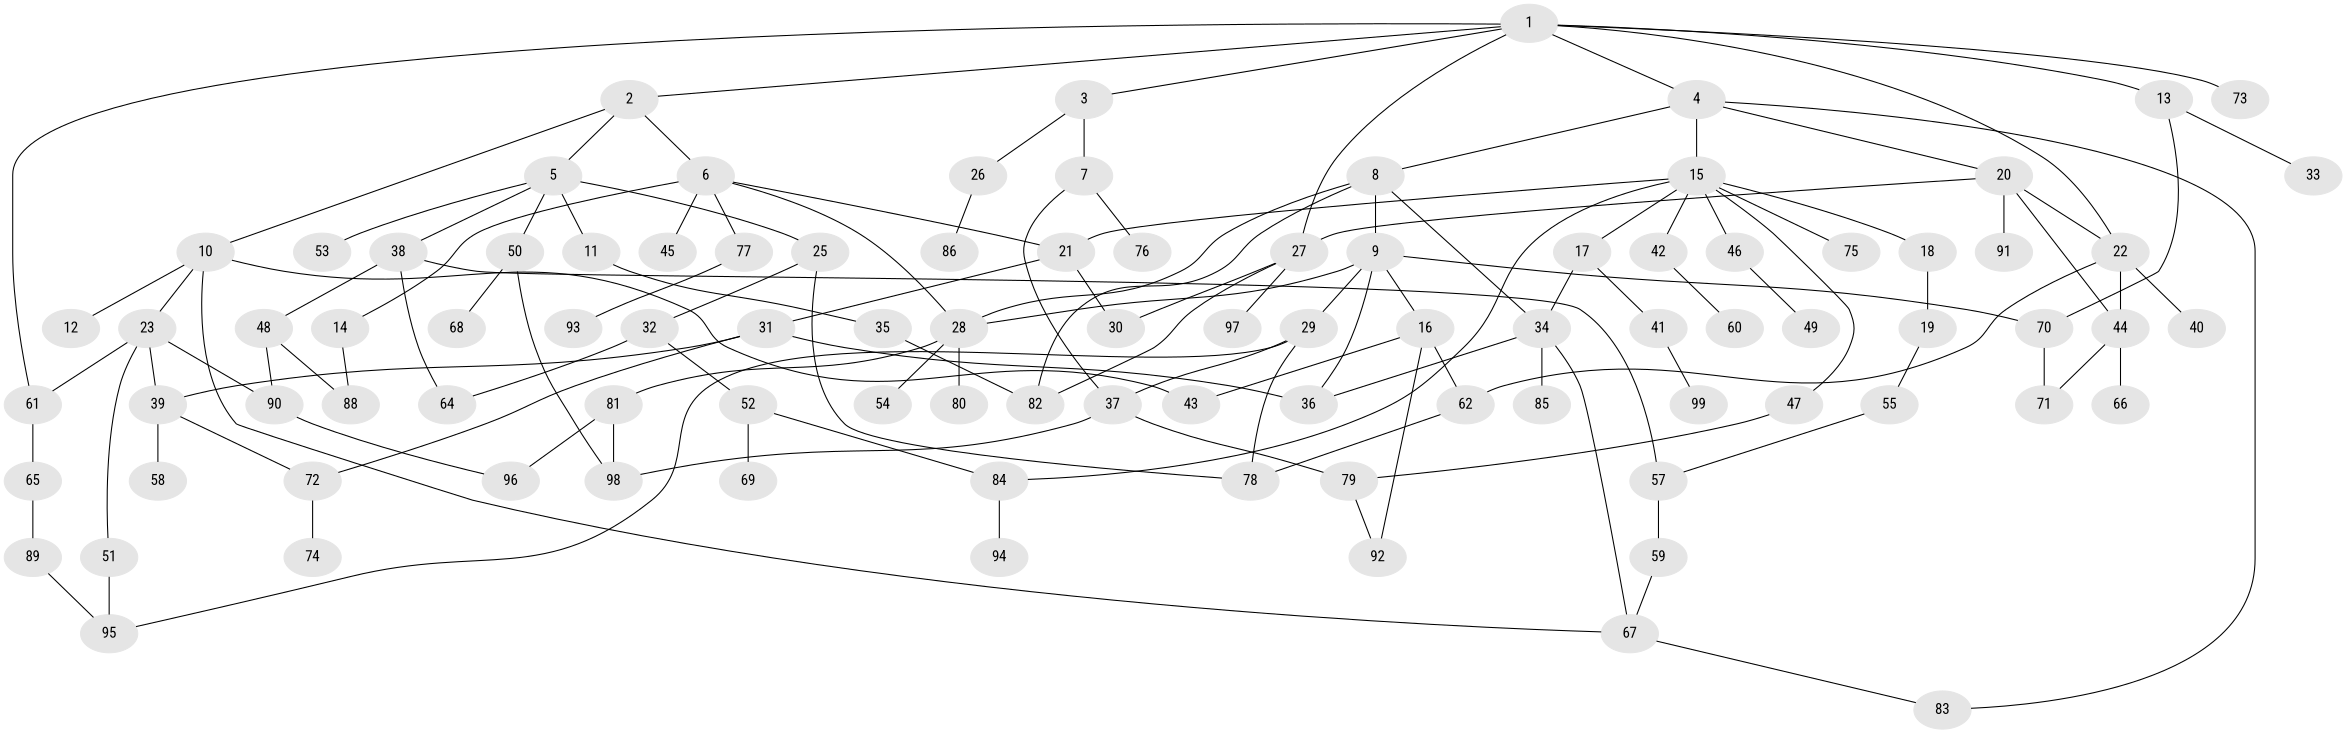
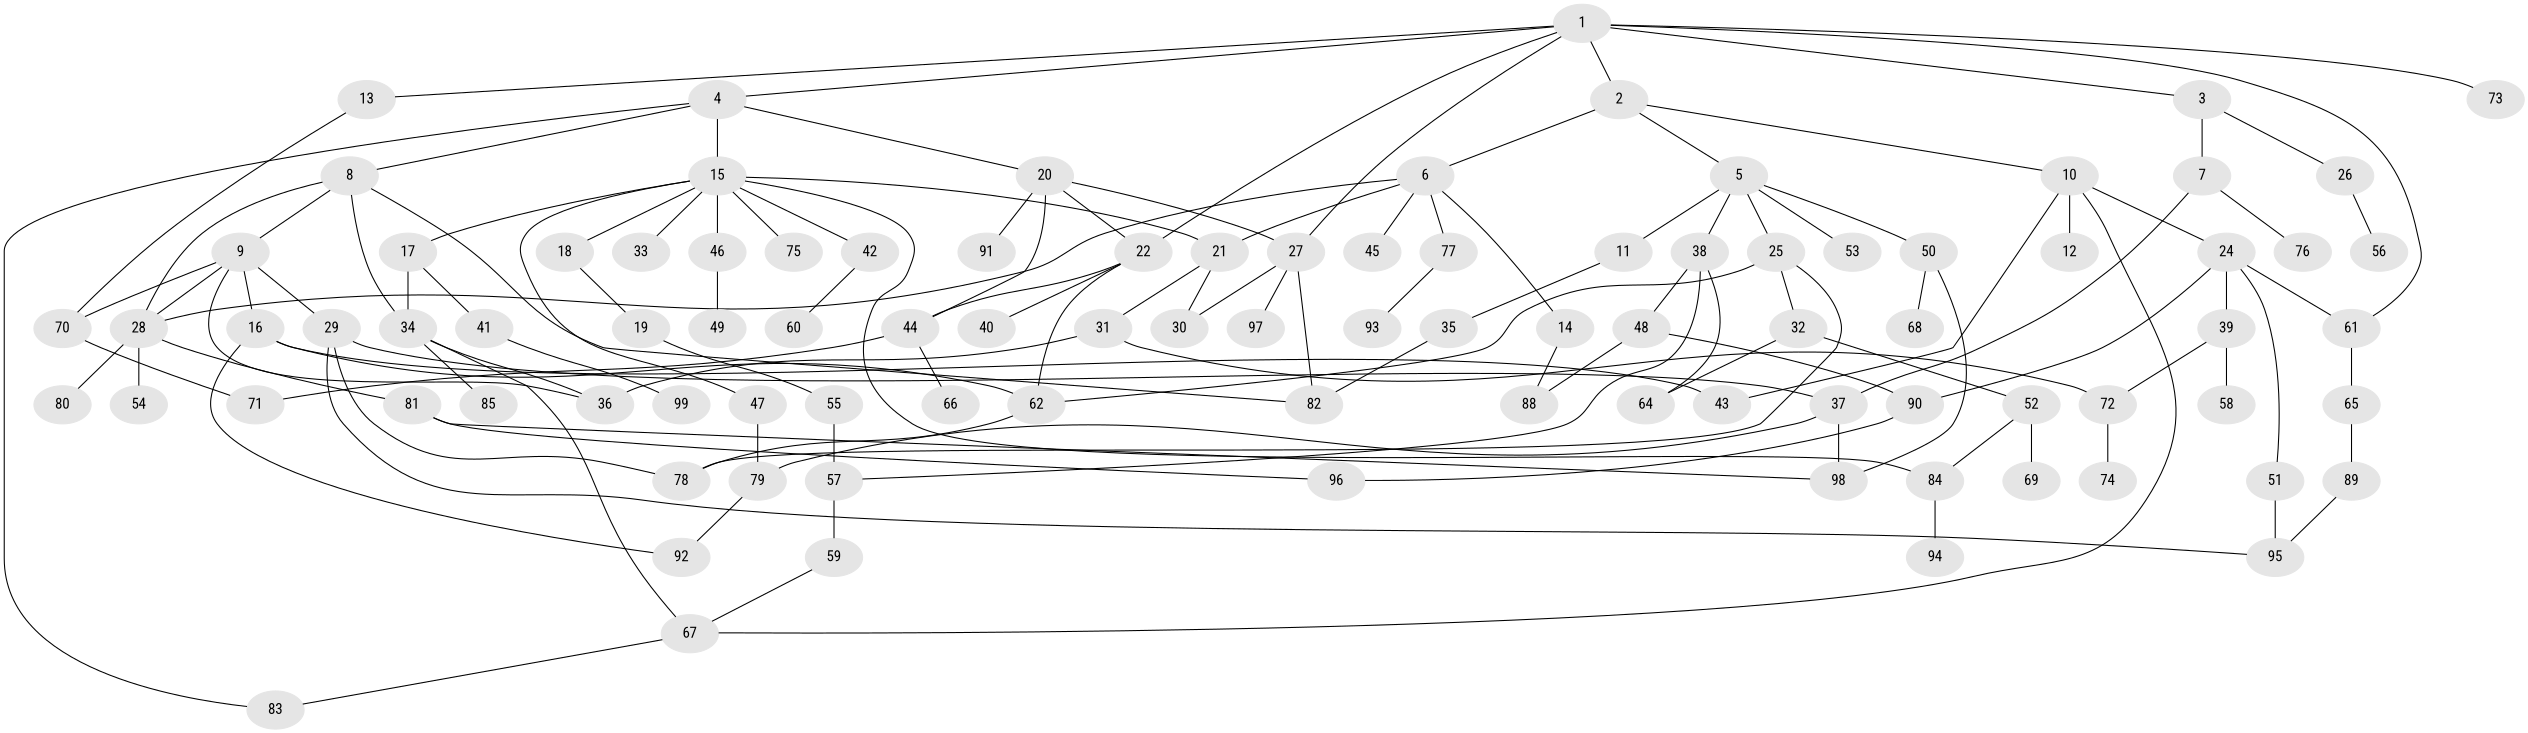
(2239, 138) -> (679, 214)
(950, 252) -> (2379, 252)
(147, 329) -> (2226, 252)
none -> (1456, 356)
(462, 367) -> none
